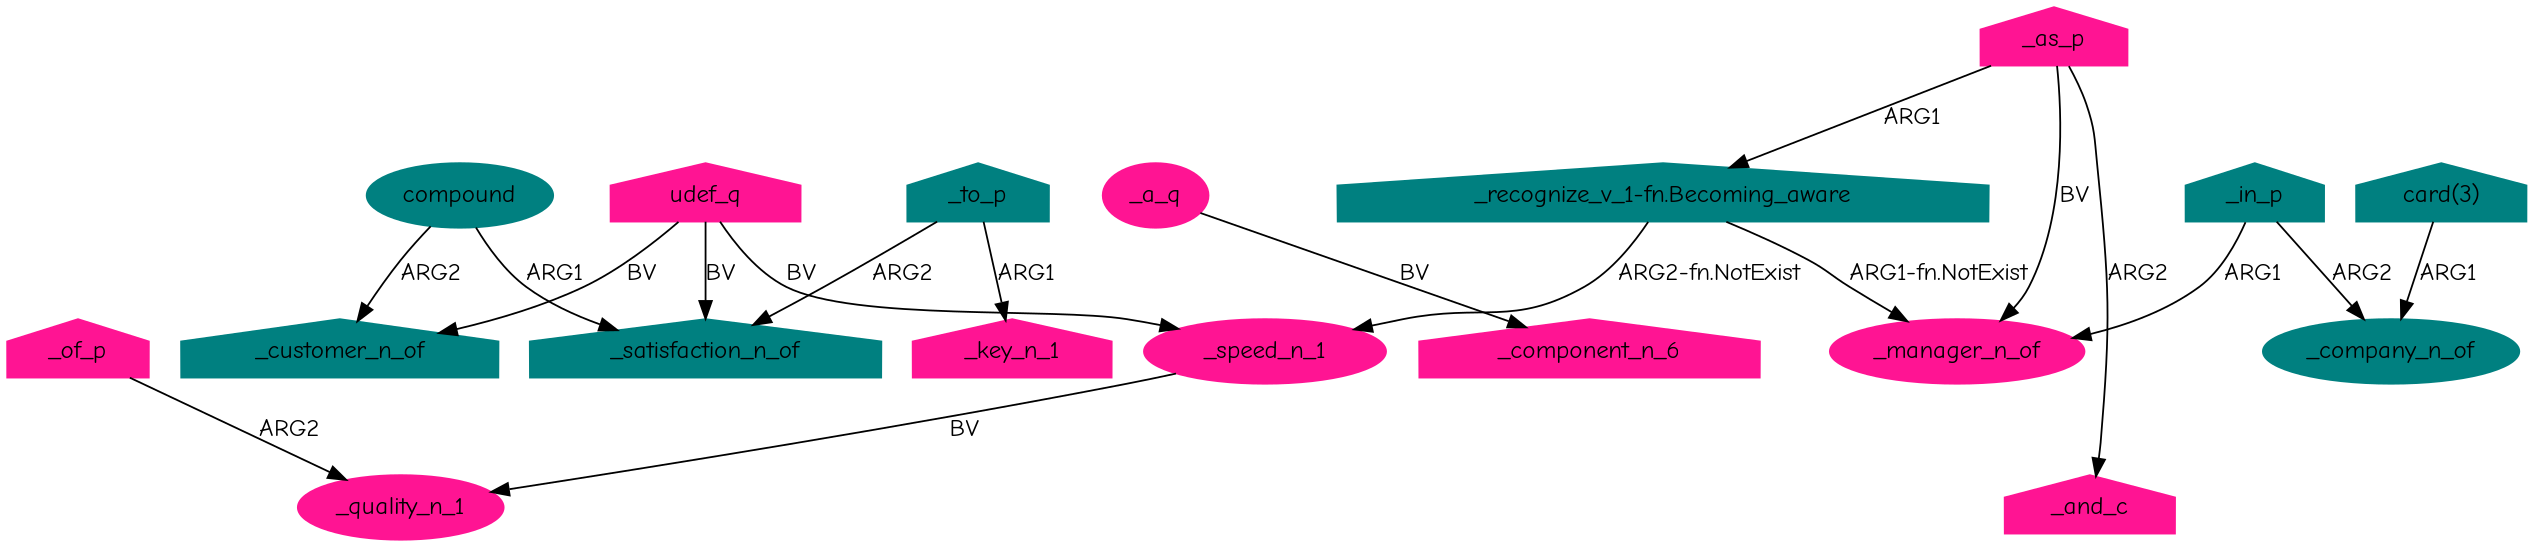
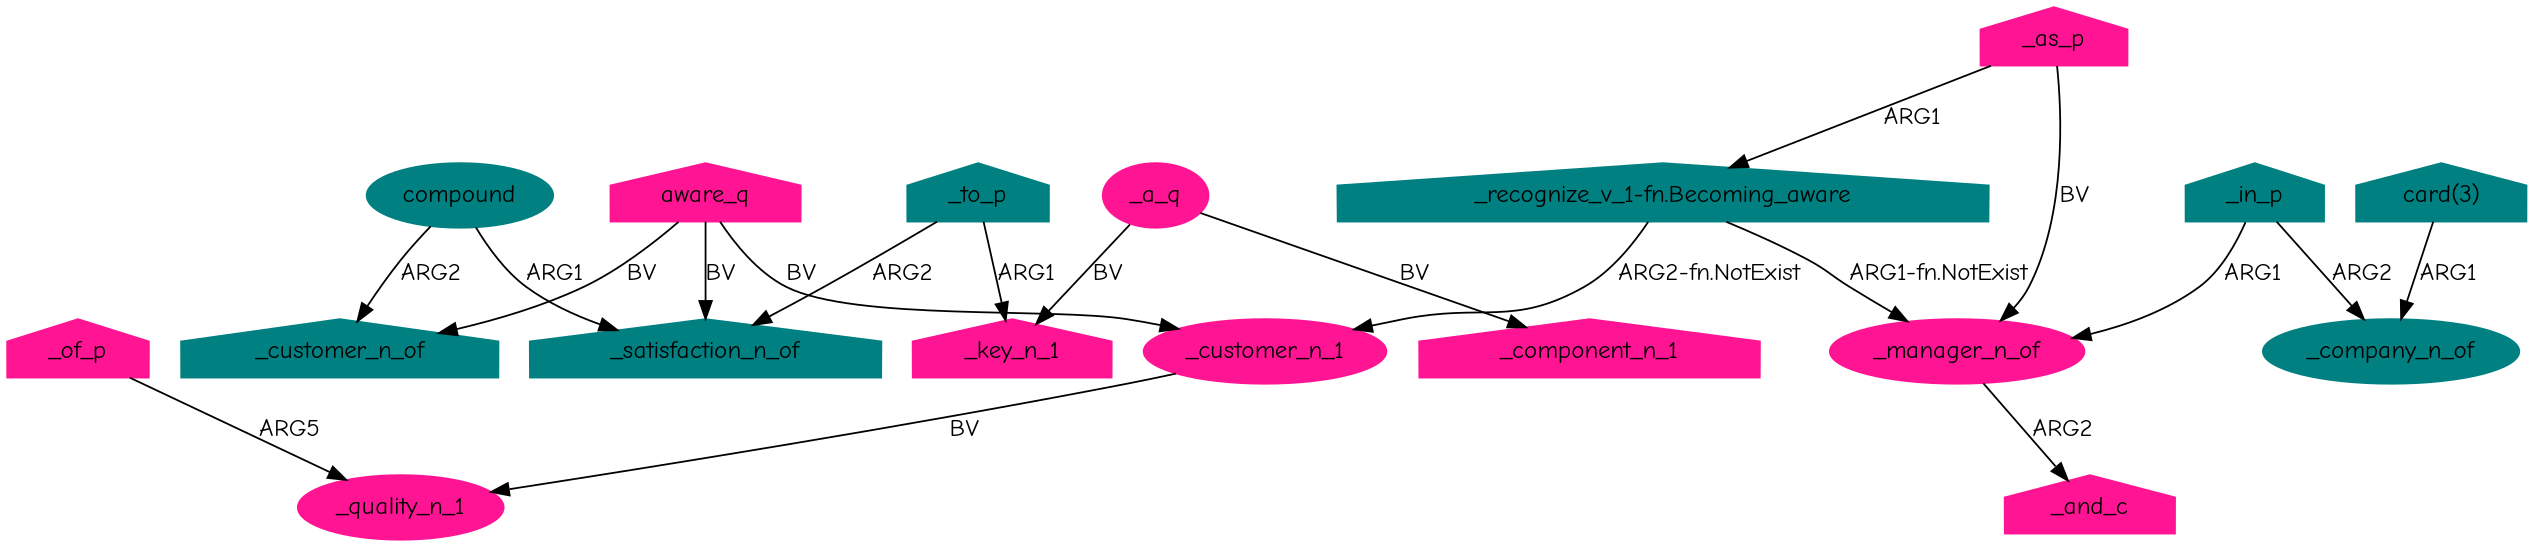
(706, 195) -> (706, 195)
(2105, 260) -> (2019, 425)
none -> (1089, 268)
(1265, 351) -> (1265, 351)
(1590, 351) -> (1590, 351)
(290, 429) -> (290, 429)
